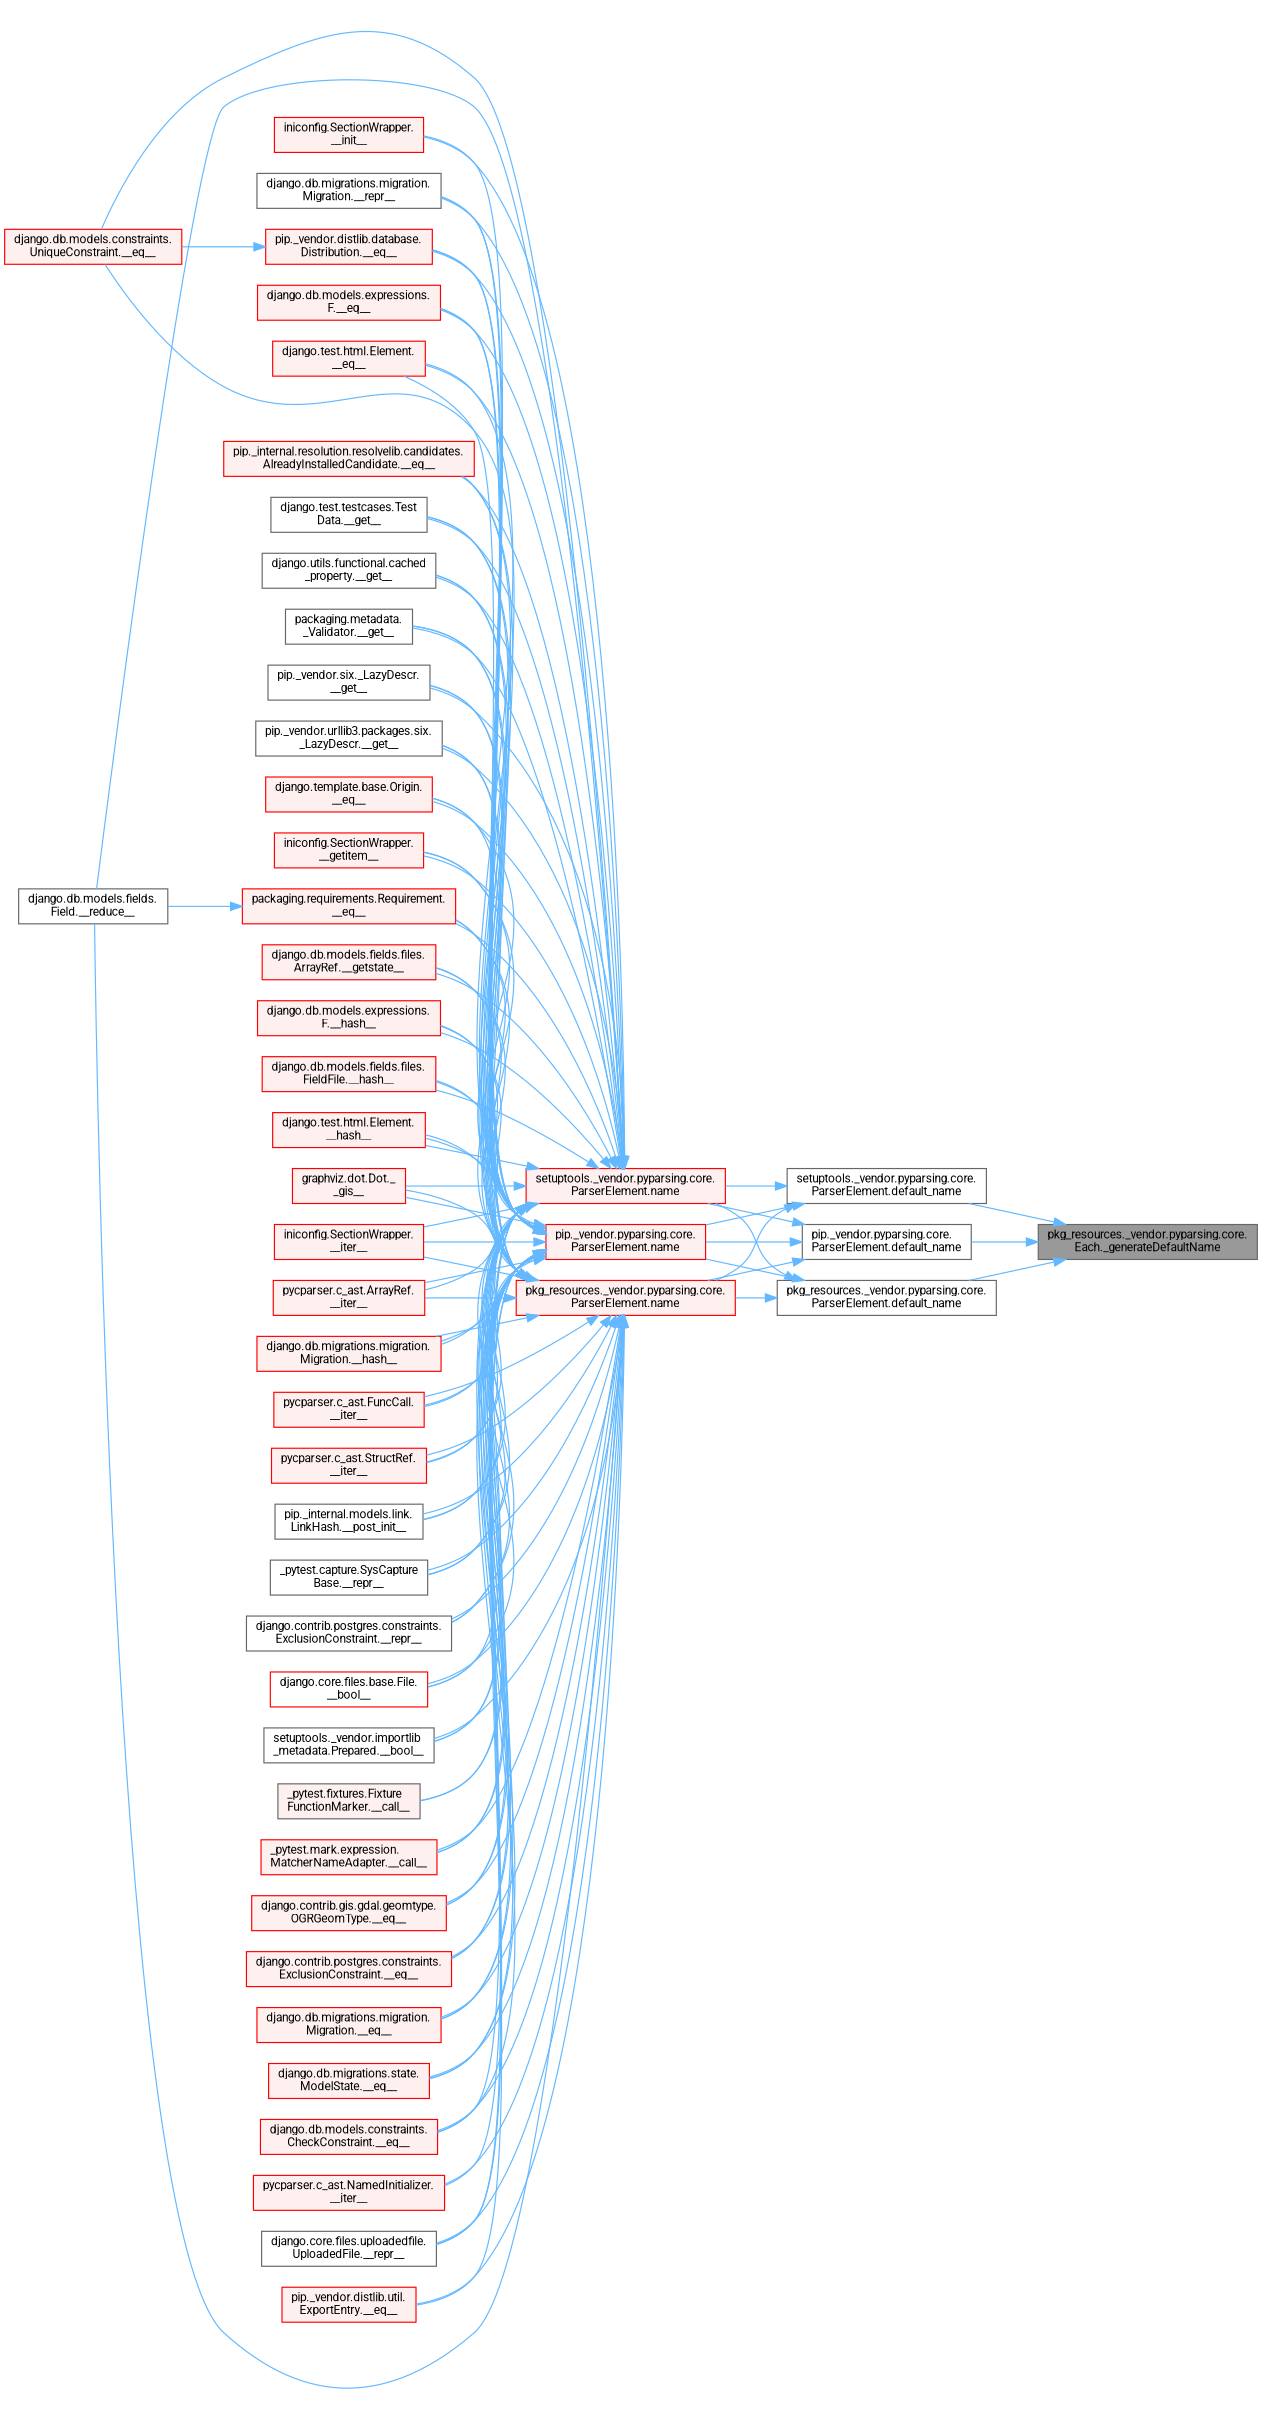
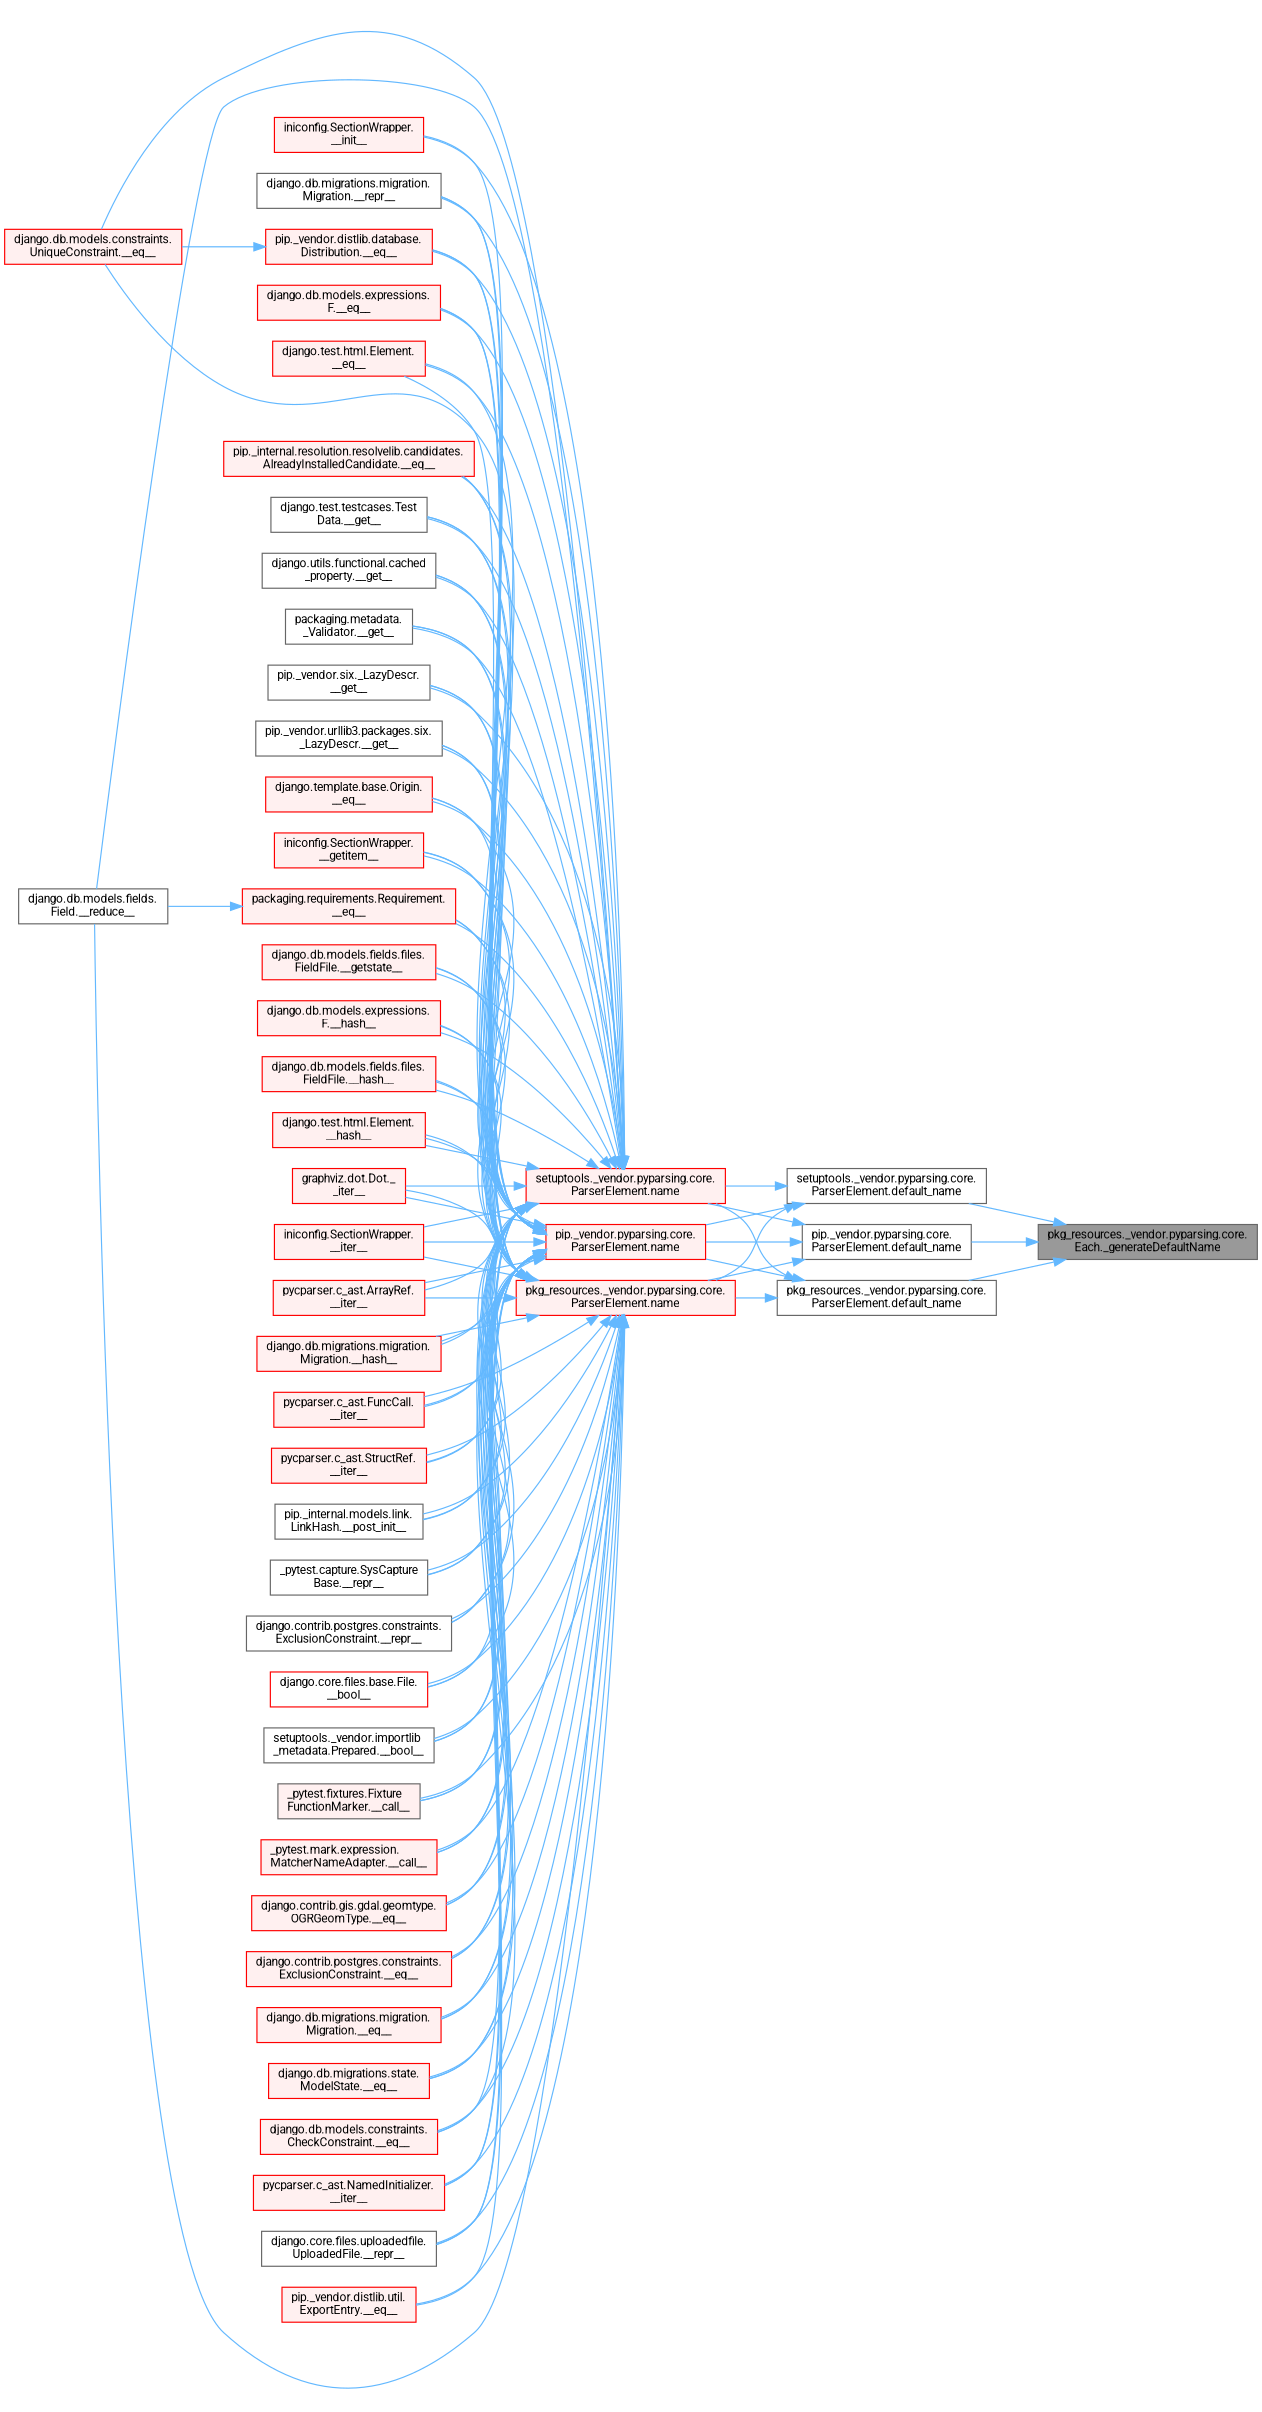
(349, 962) -> (349, 962)
(349, 1186) -> (349, 1186)
none -> (523, 1716)
none -> (496, 1723)
